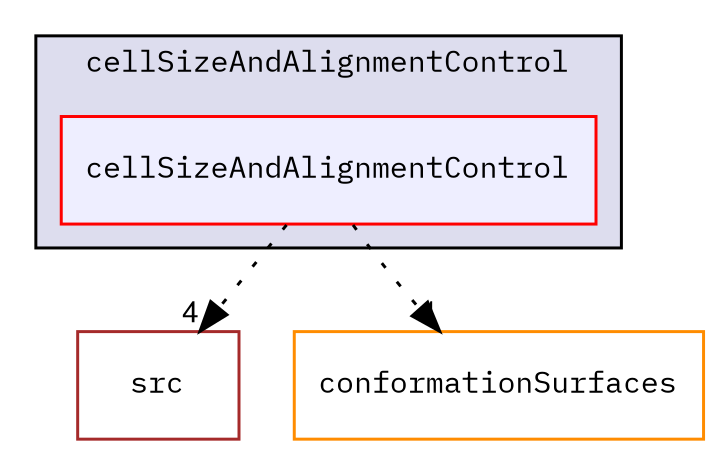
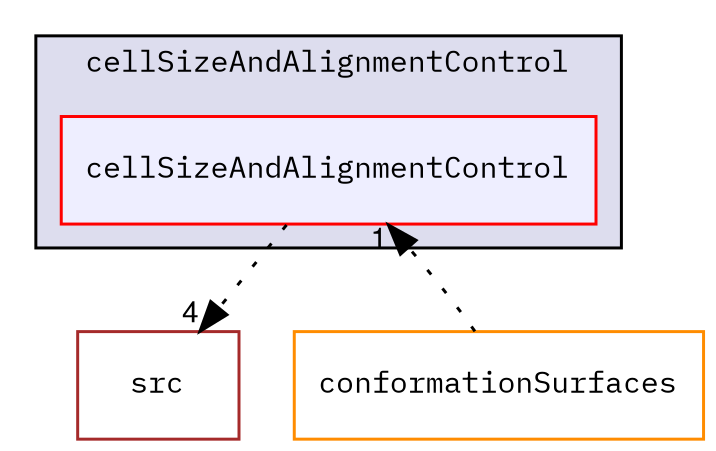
(385, 268) -> (443, 289)
